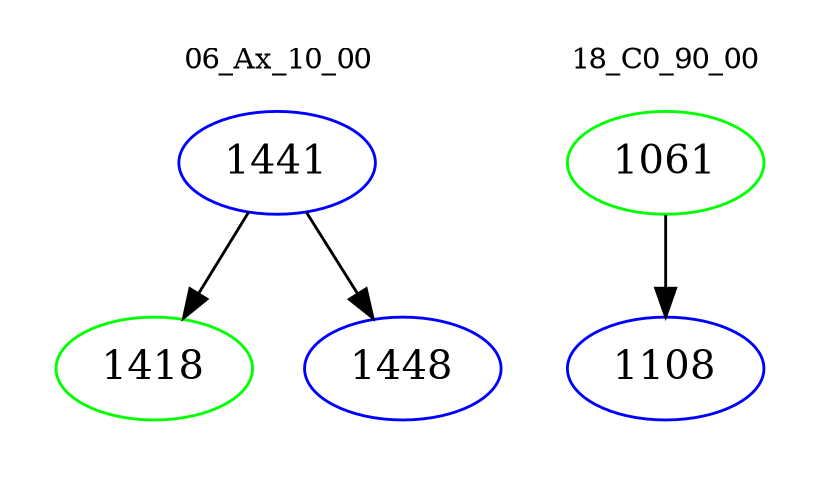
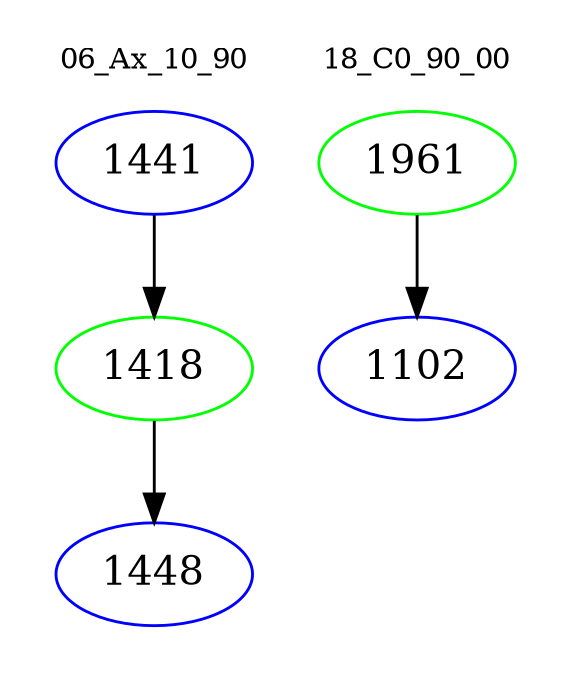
(279, 61) -> (154, 61)
(666, 163) -> (417, 163)
(332, 253) -> (154, 457)
(666, 369) -> (417, 369)
